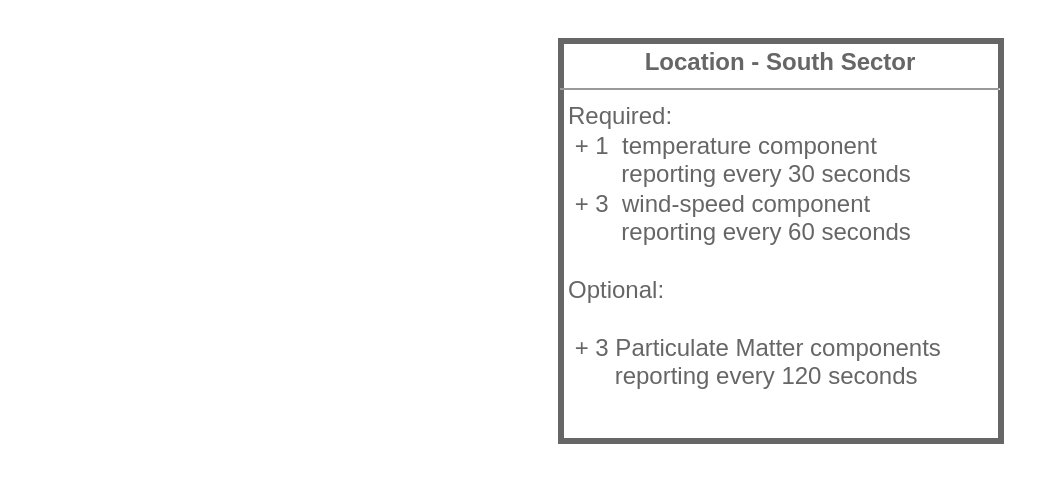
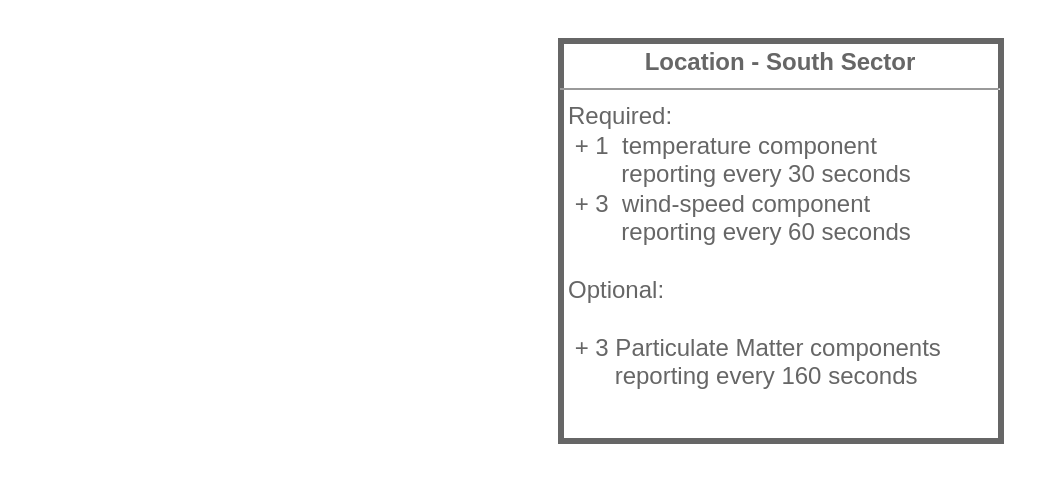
(764, 171) -> (764, 171)
